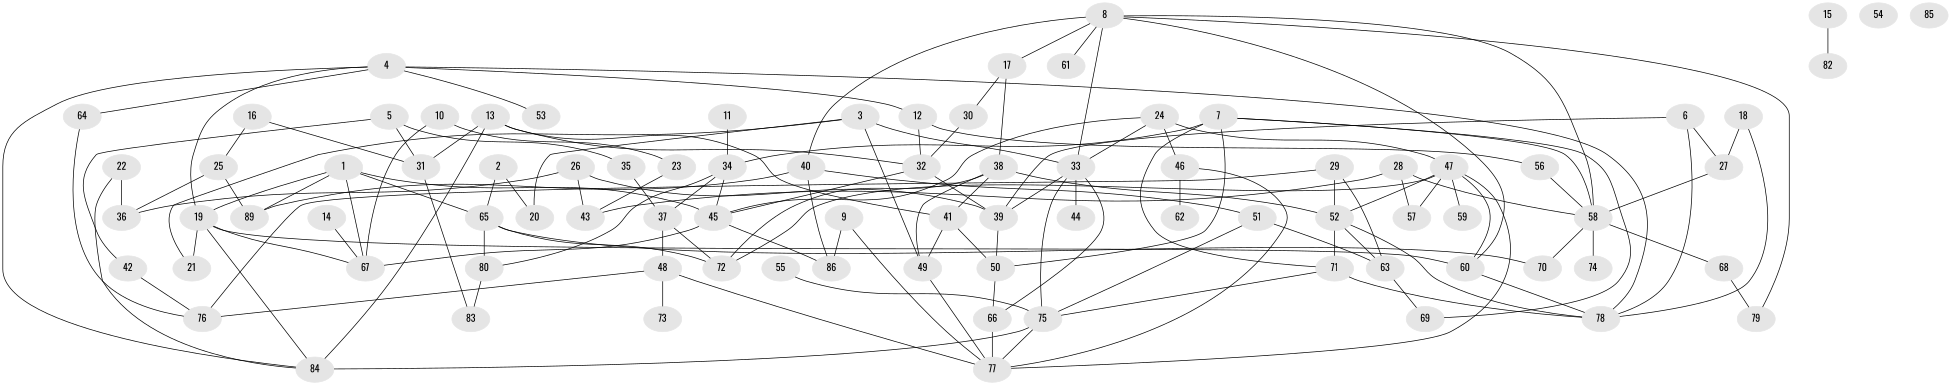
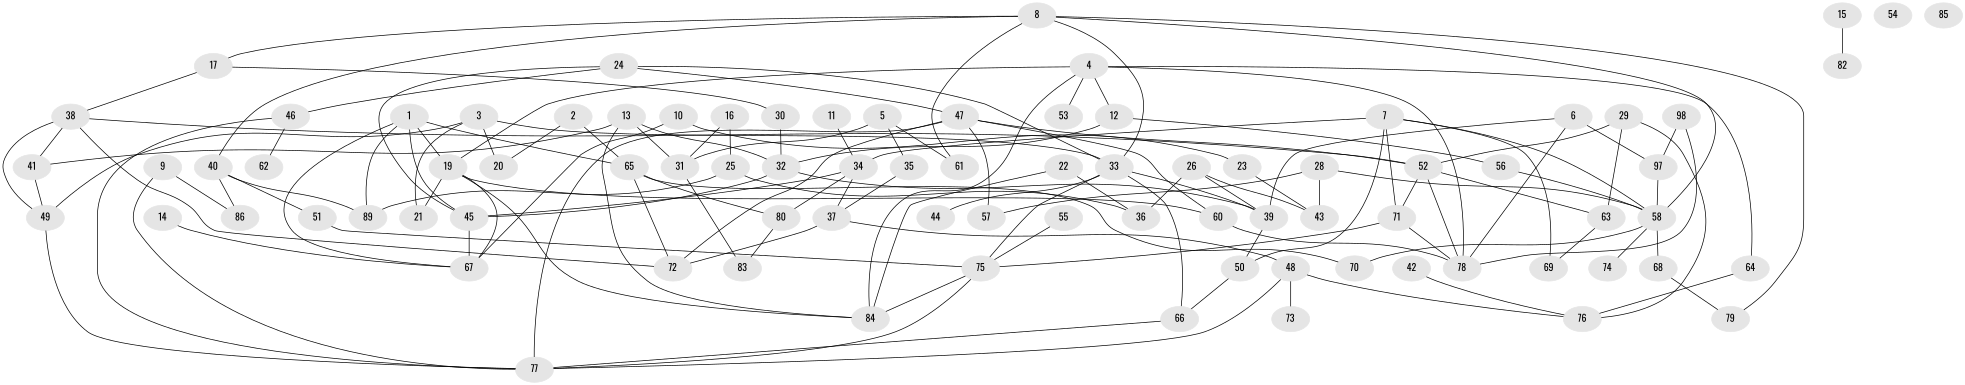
(1365, 85) -> none
(1744, 117) -> (1681, 117)
(176, 142) -> (921, 142)
(1724, 167) -> (1658, 167)
(1462, 218) -> none
(1323, 241) -> none
(775, 243) -> none
(972, 243) -> none
